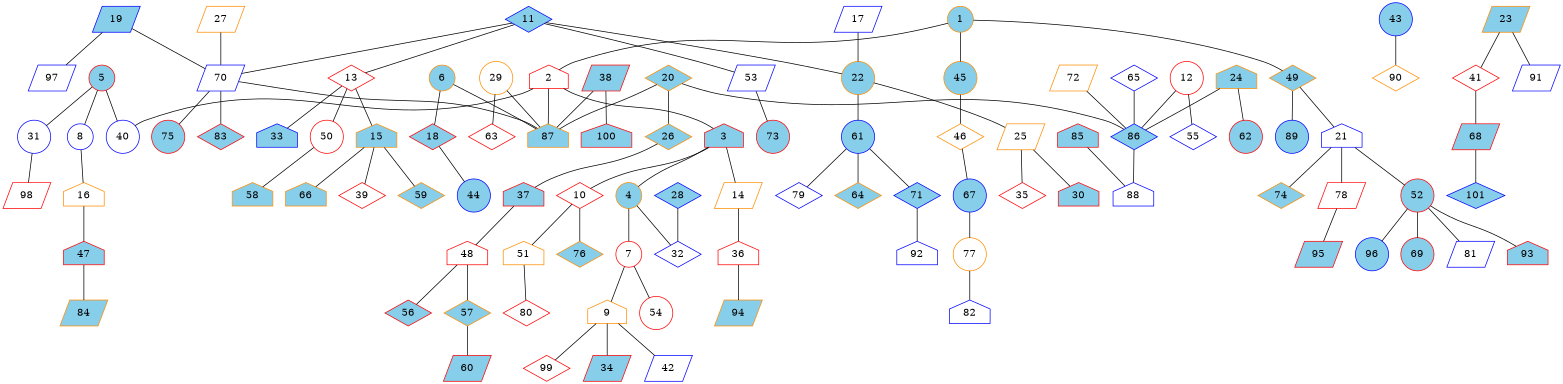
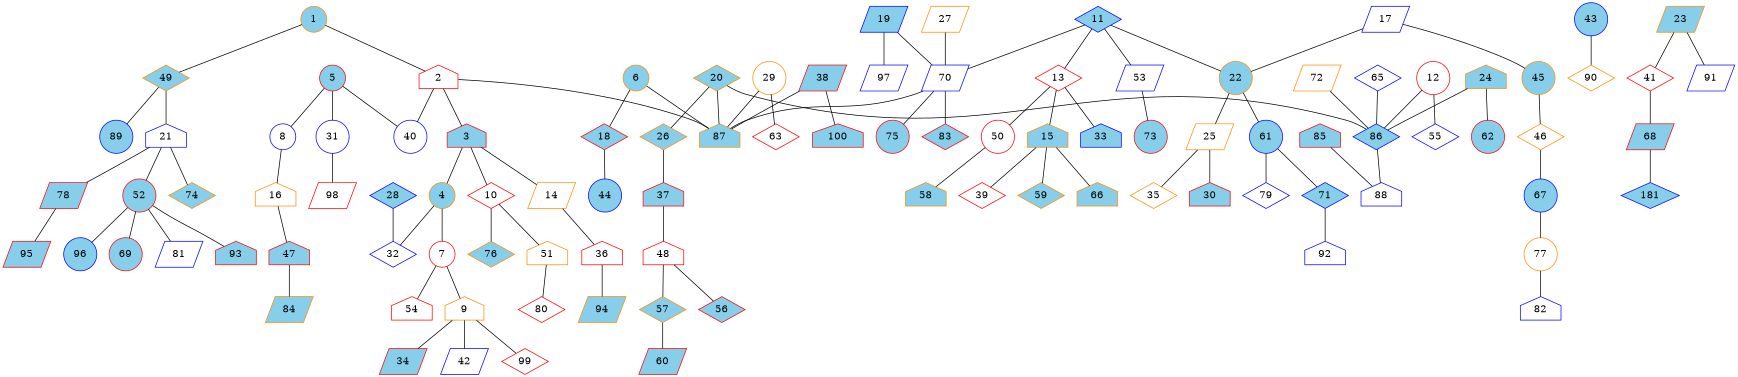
(960, 47) -> (1465, 43)
(858, 196) -> none
(1022, 196) -> (1154, 196)
(1342, 196) -> (64, 196)
(1476, 196) -> (1650, 196)
(656, 313) -> (412, 310)
